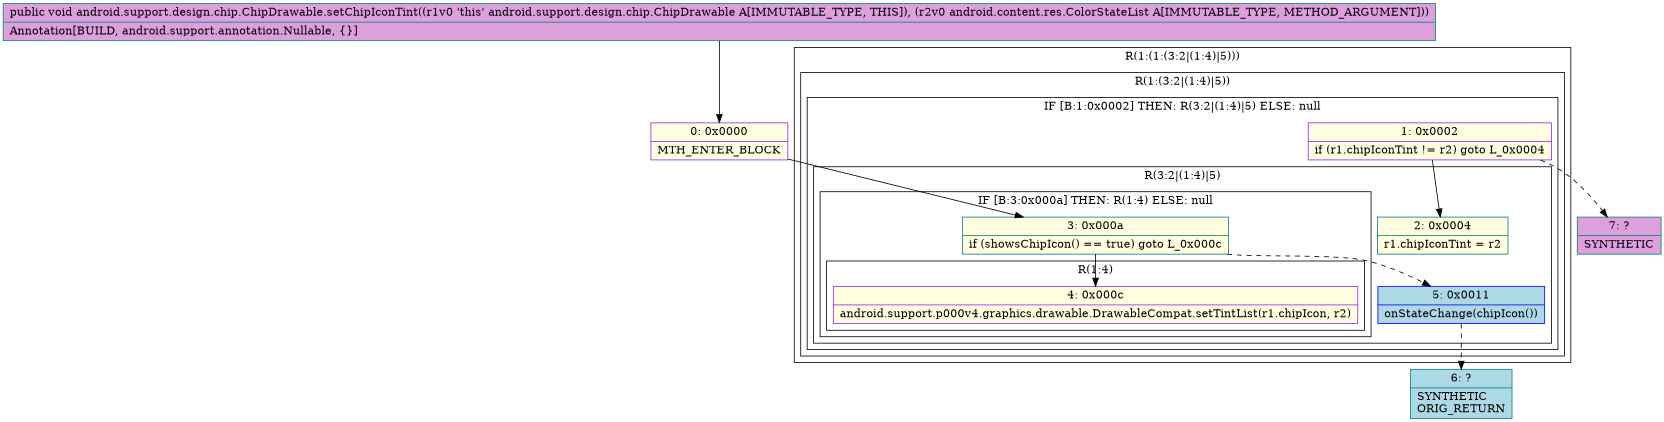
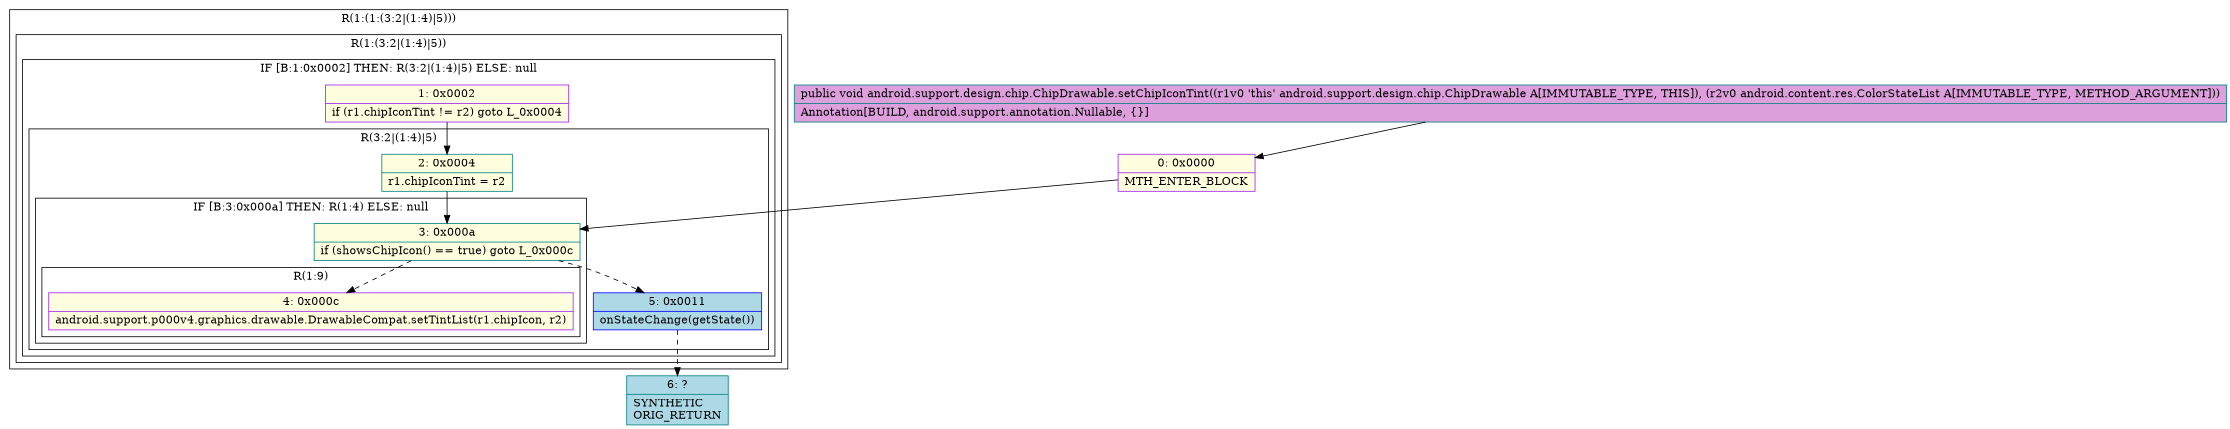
none -> (447, 203)
(1619, 236) -> none
(1096, 266) -> (383, 275)
(1096, 270) -> (311, 277)
(1461, 314) -> (677, 320)
